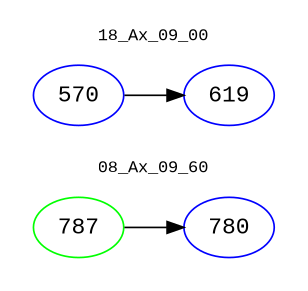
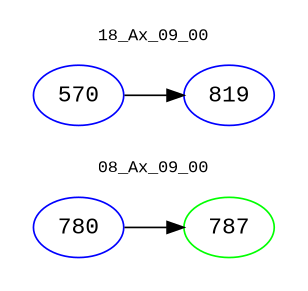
(229, 95) -> (229, 95)
(154, 168) -> (154, 168)
(146, 227) -> (146, 227)
